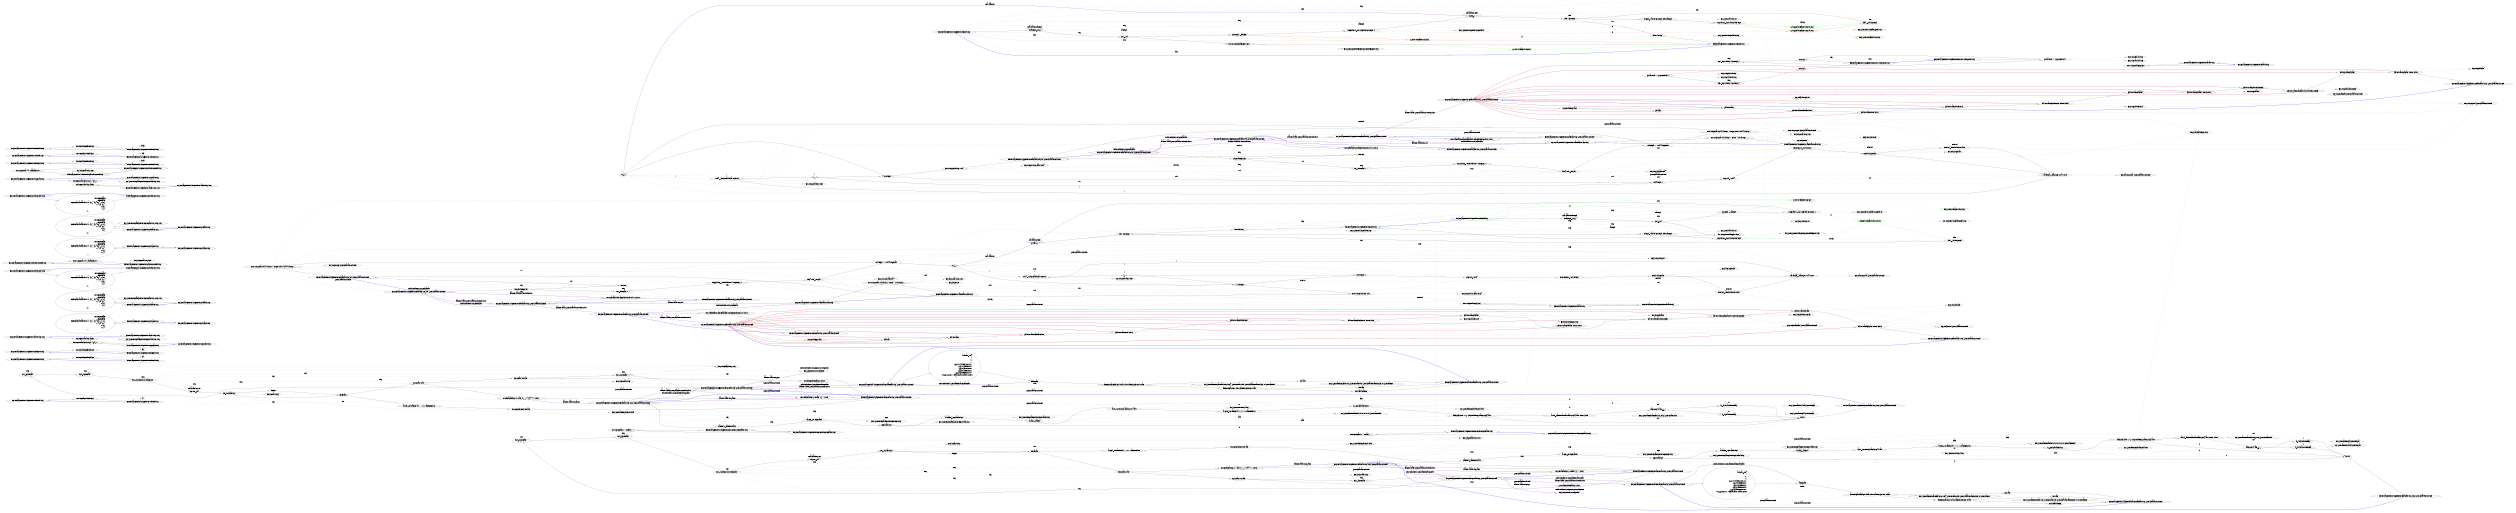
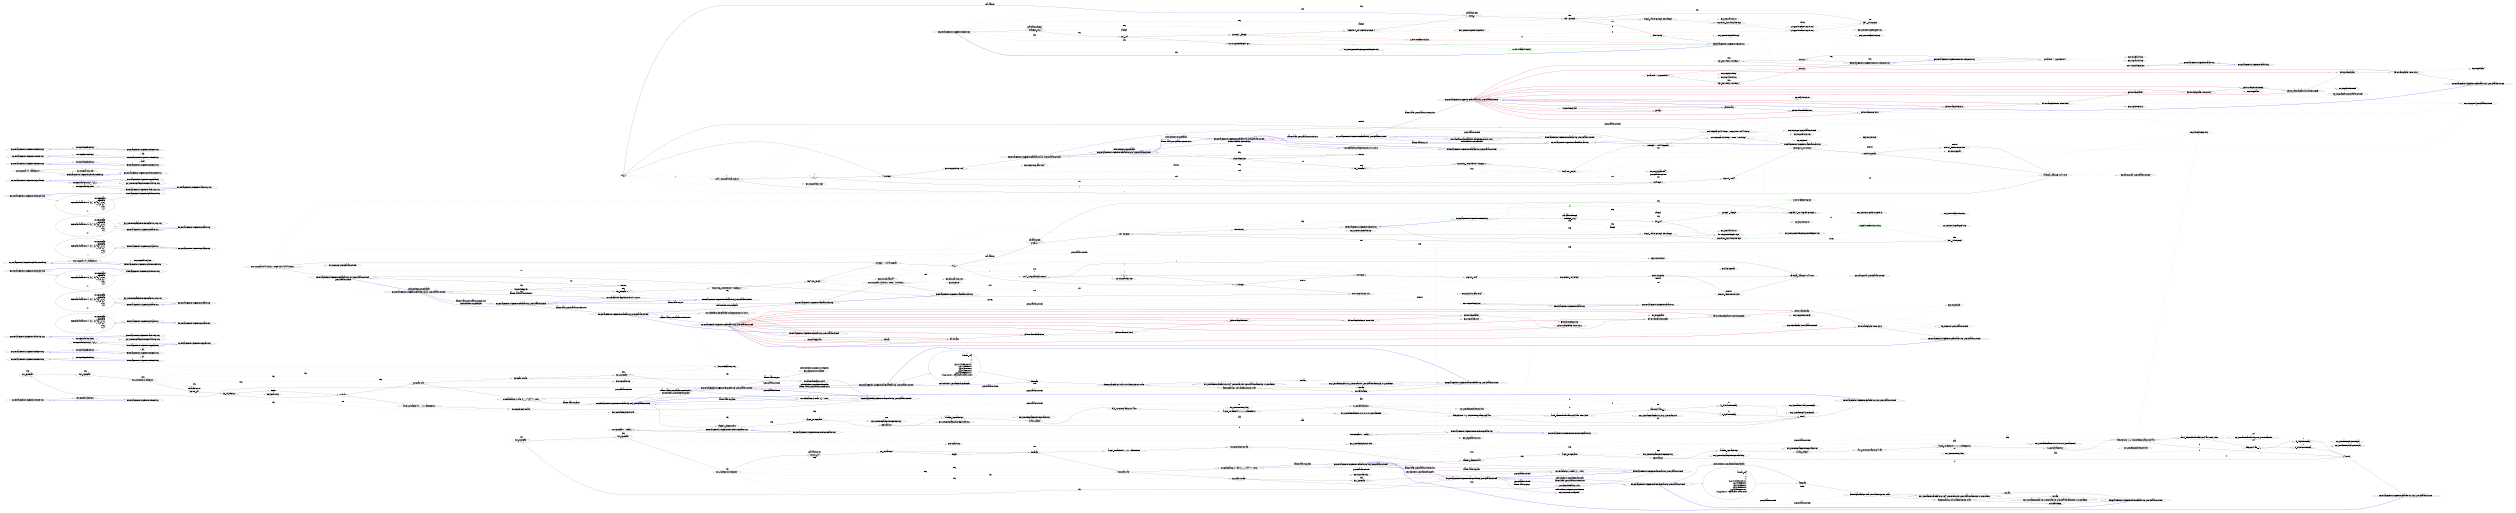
(143, 146) -> none
(143, 398) -> none
